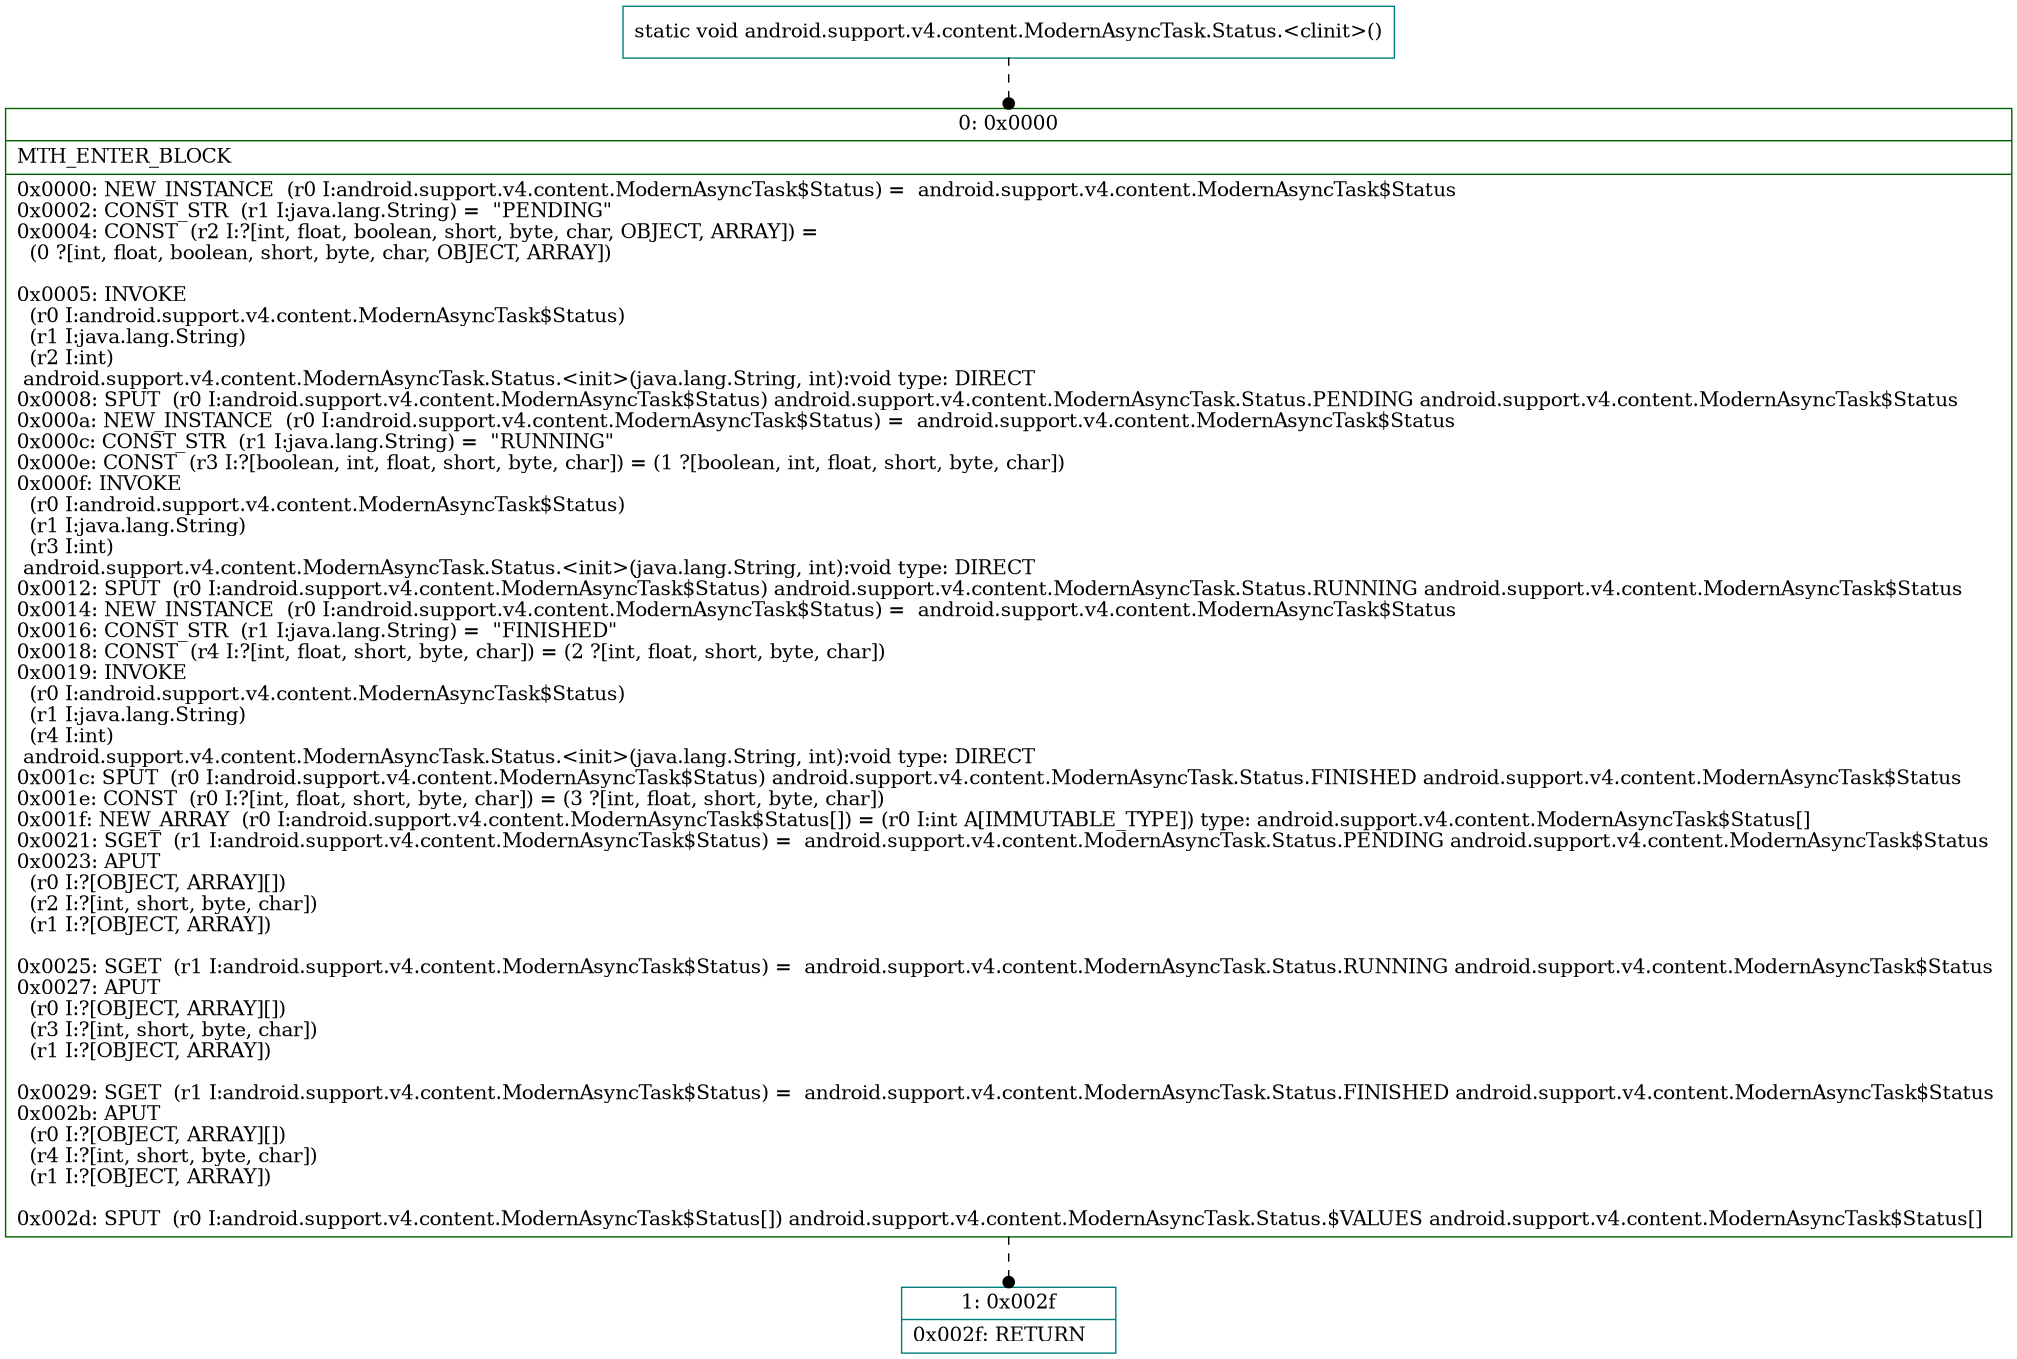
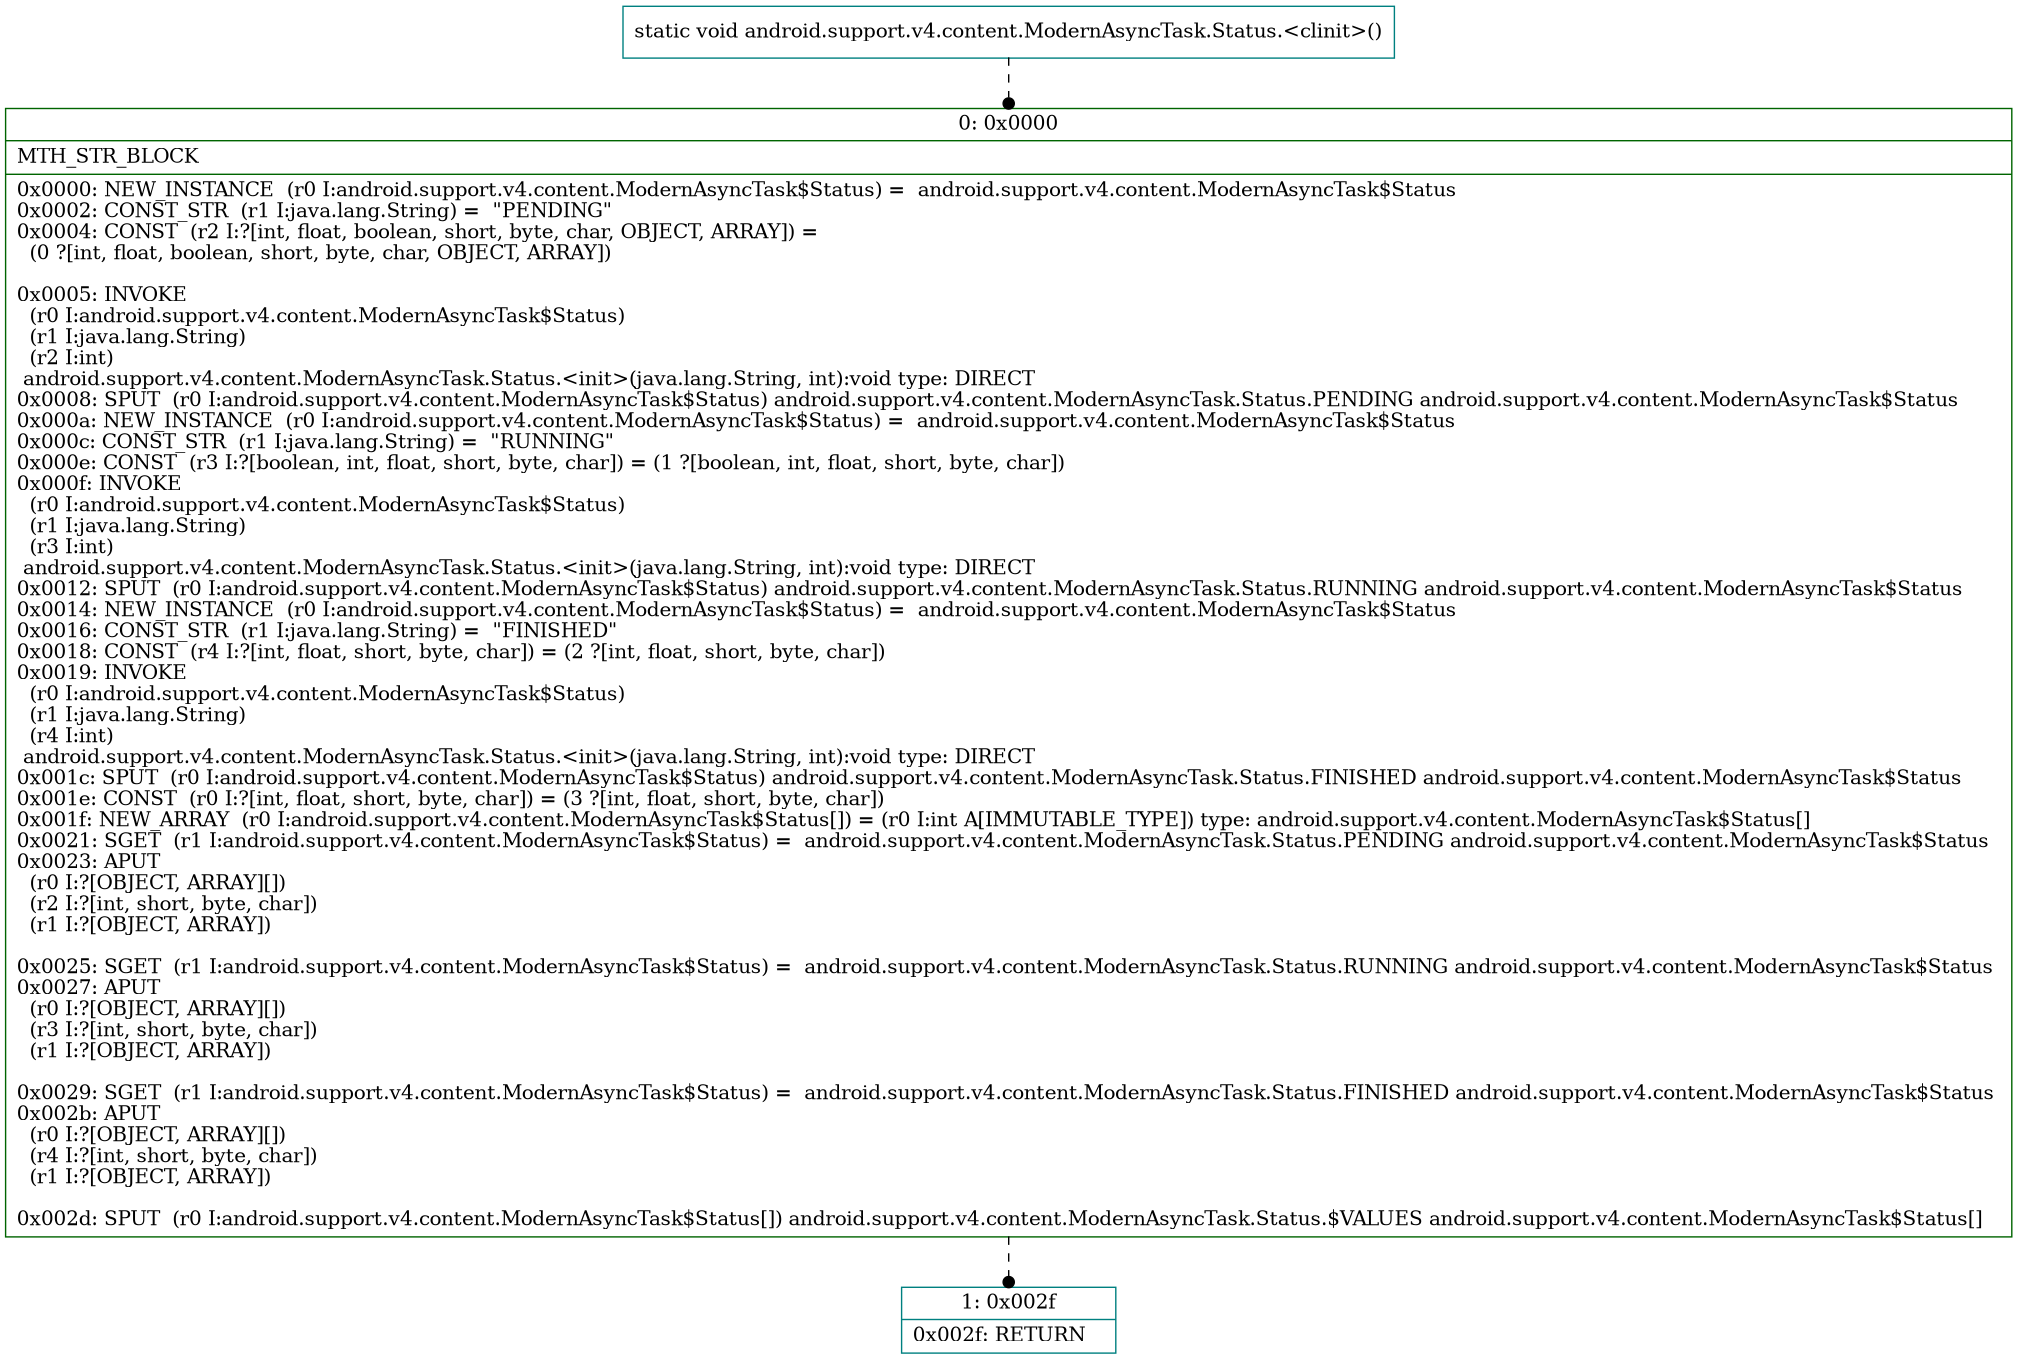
(125, 157) -> (108, 157)
